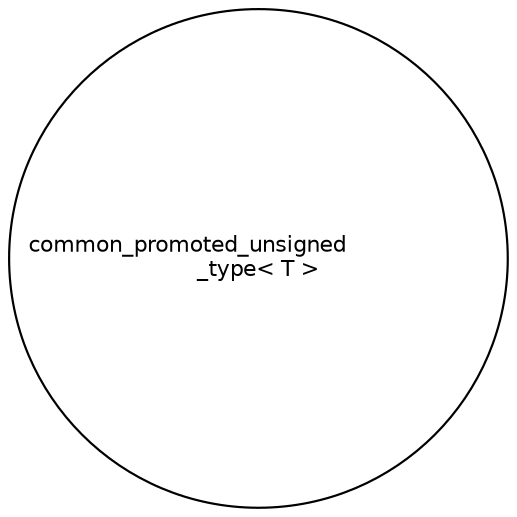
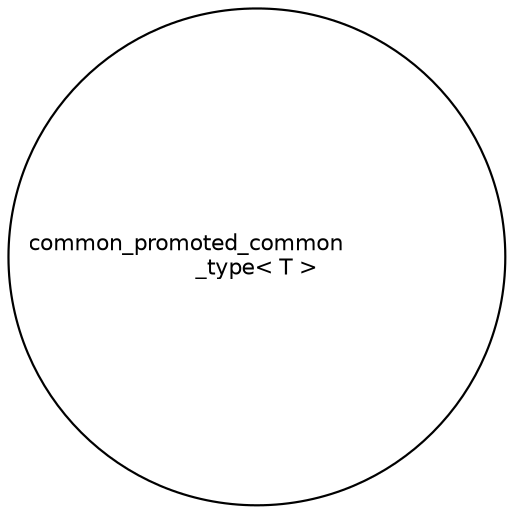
(258, 258) -> (257, 257)
